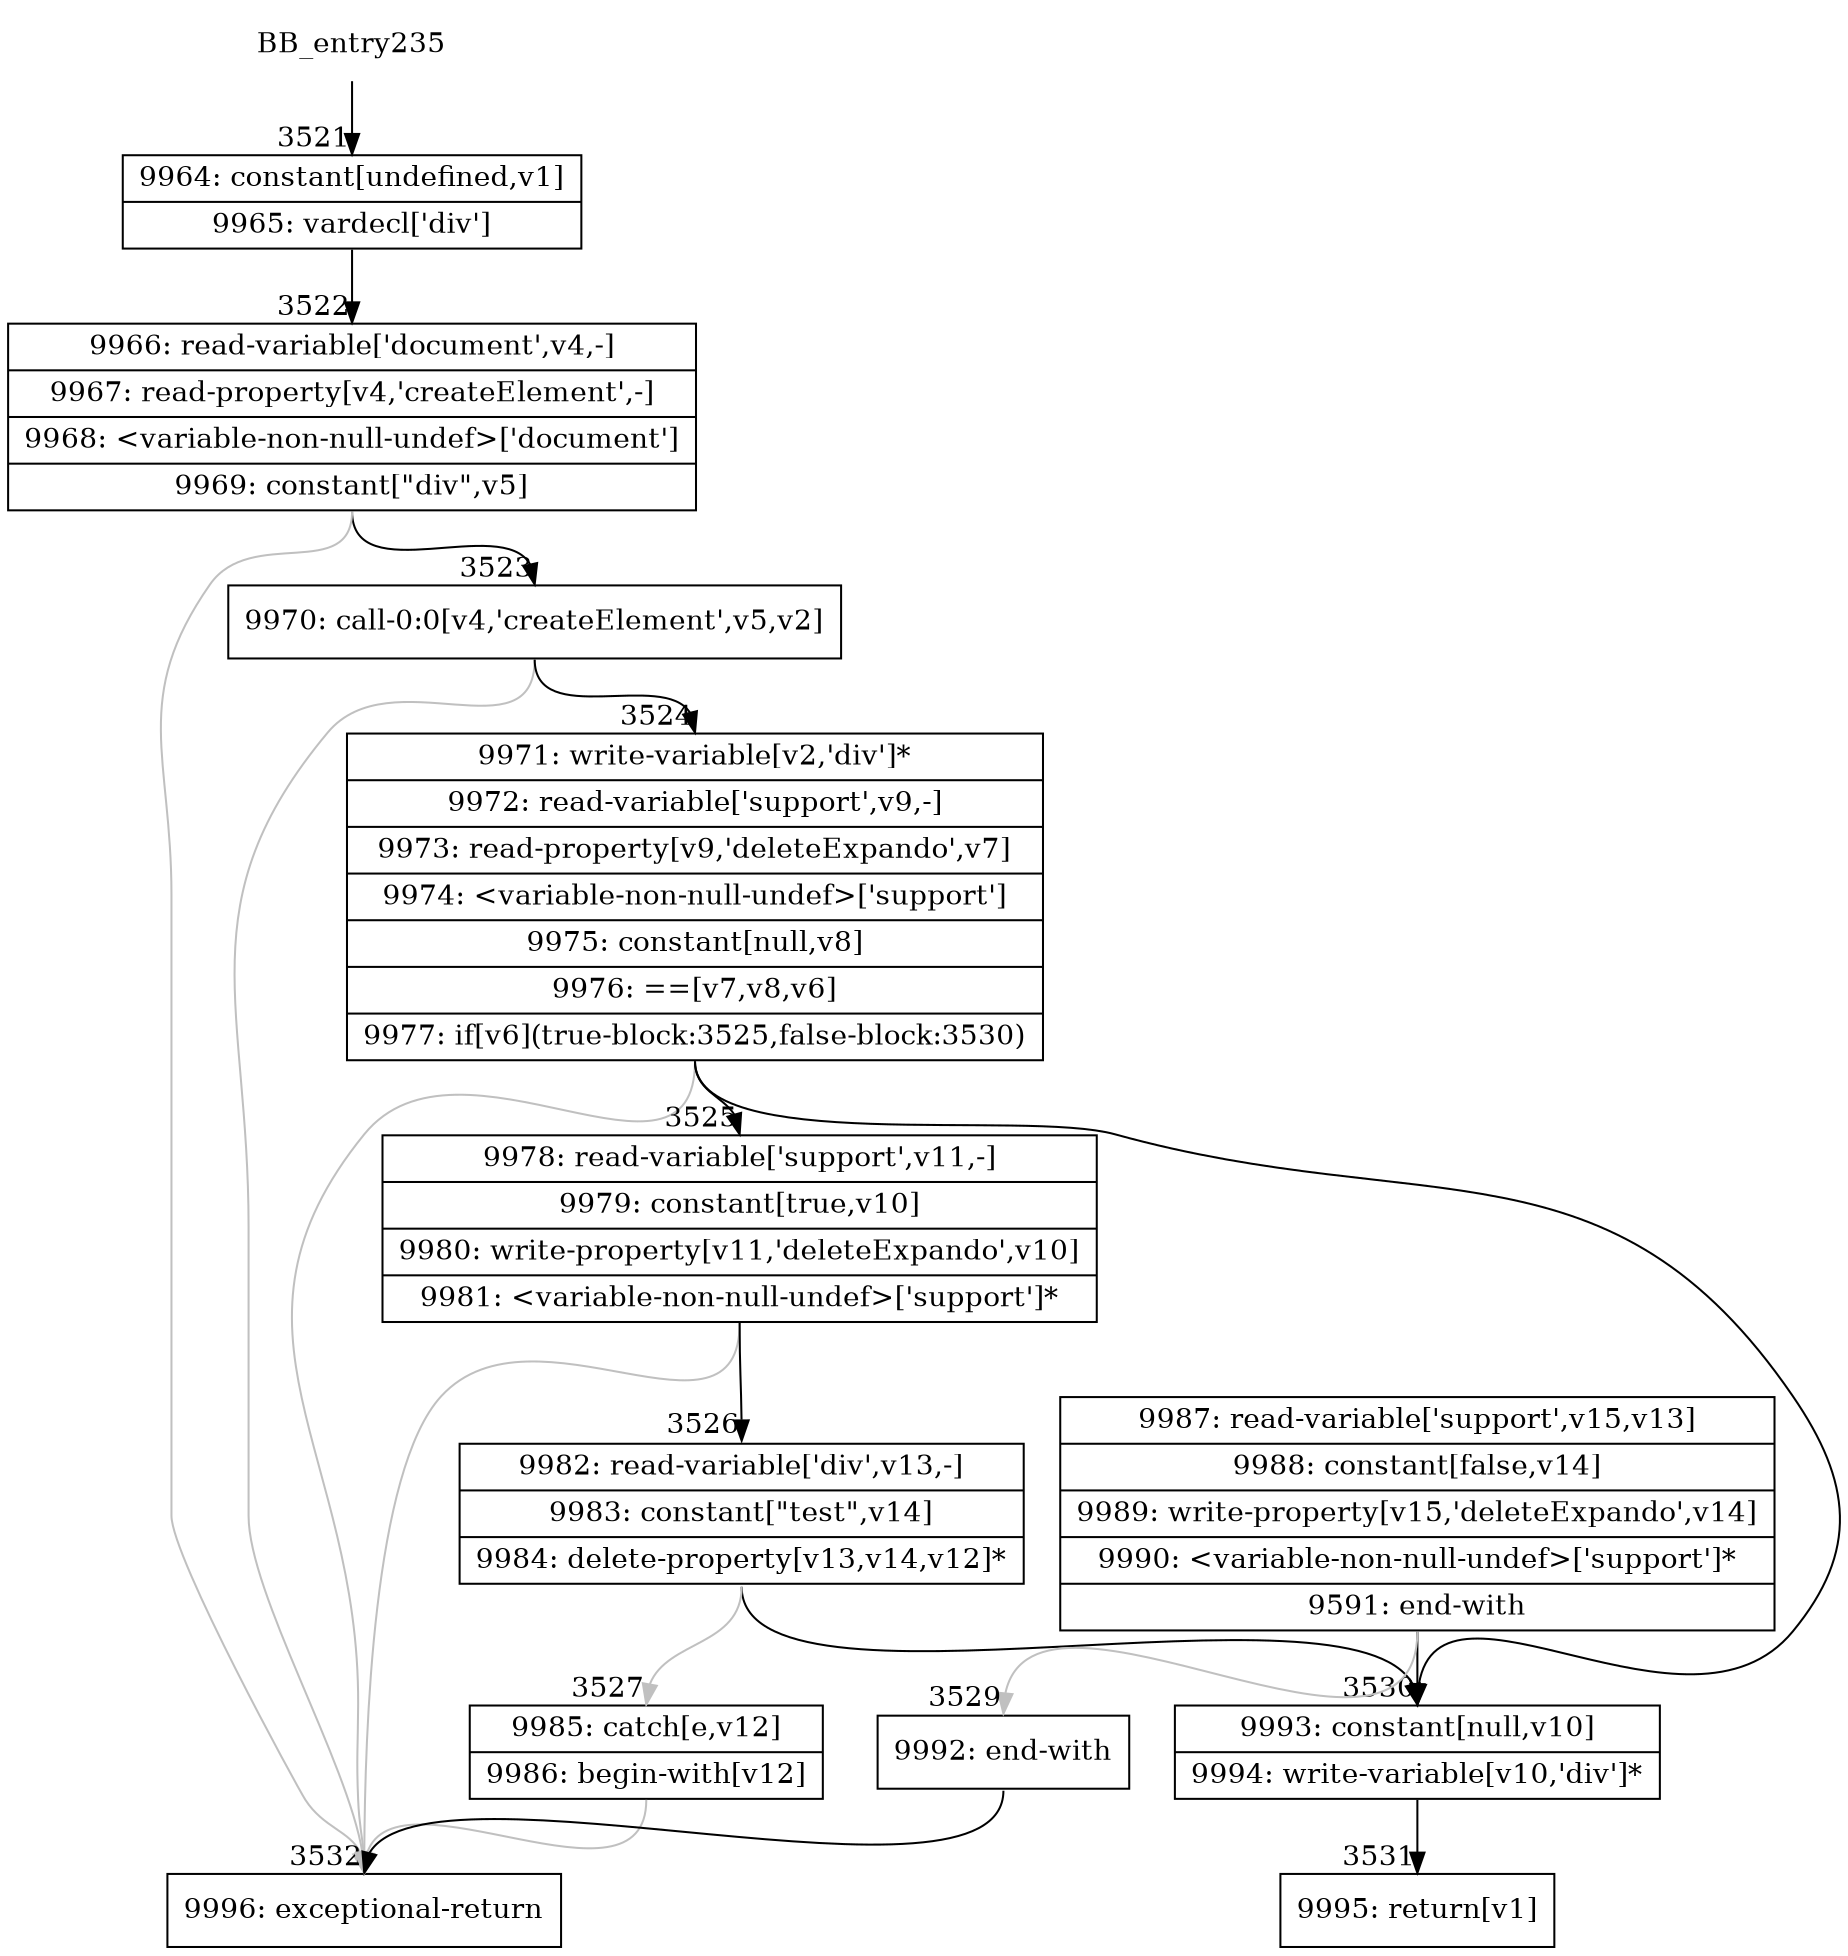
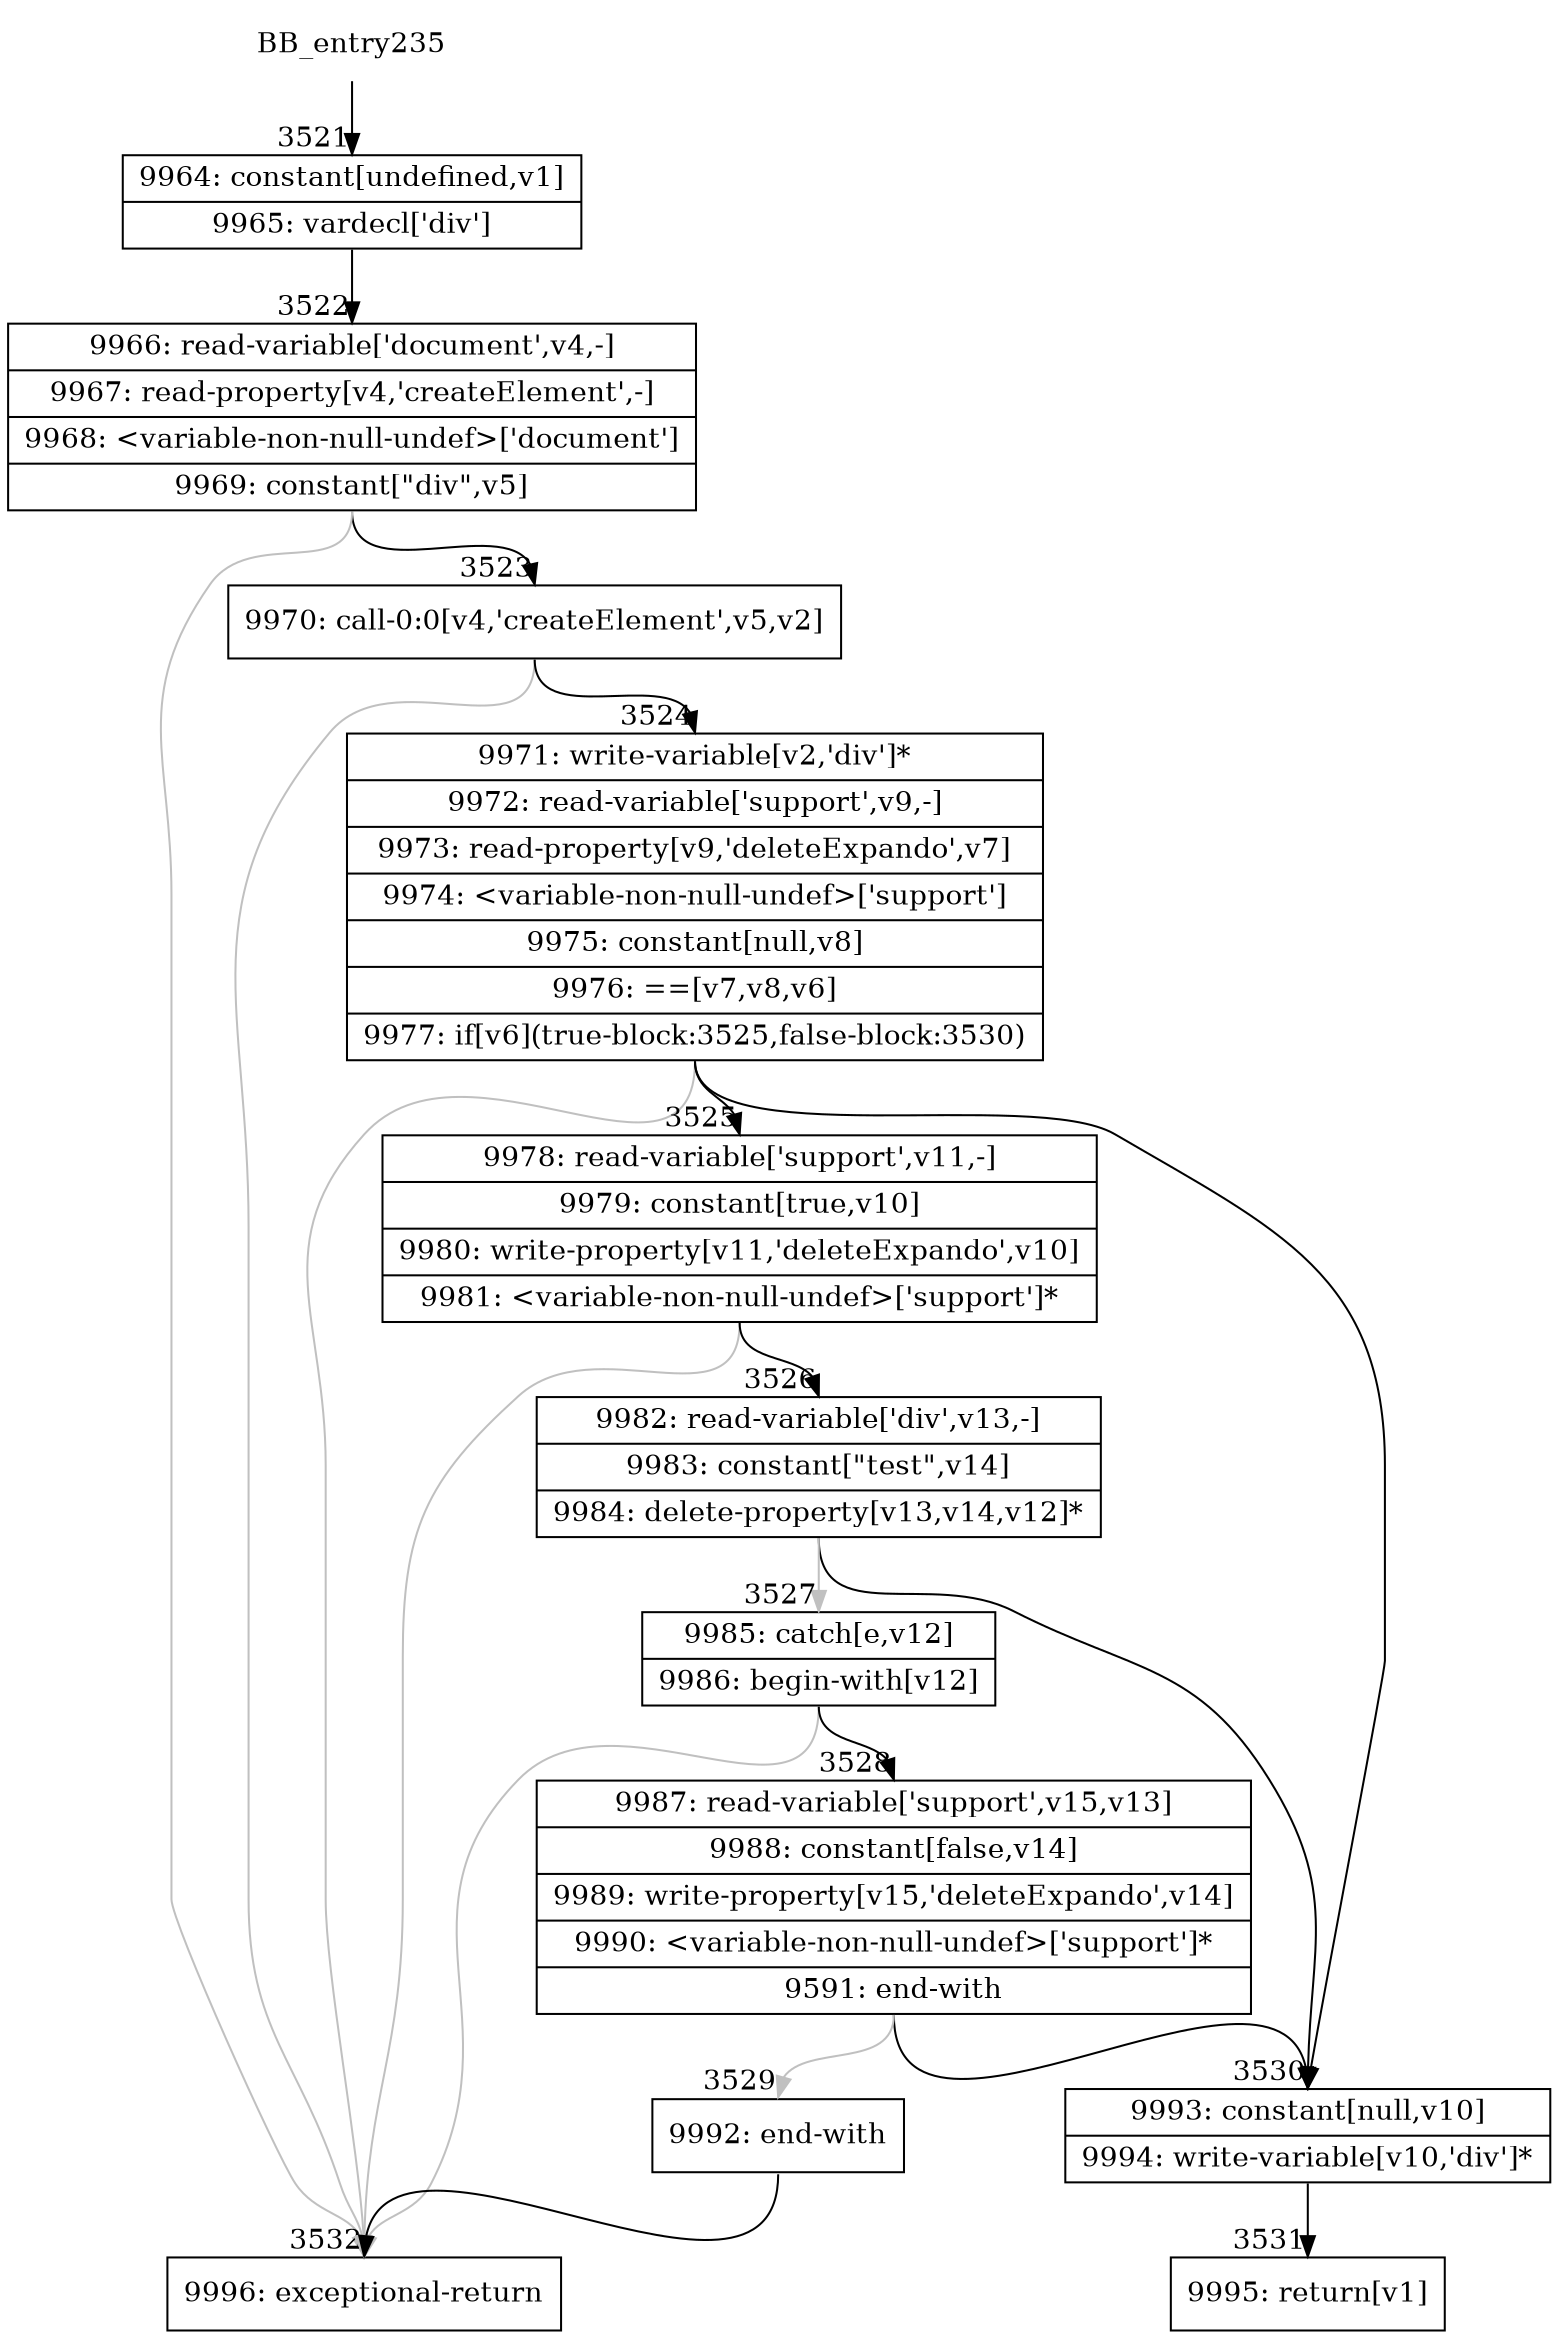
none -> (847, 1739)
